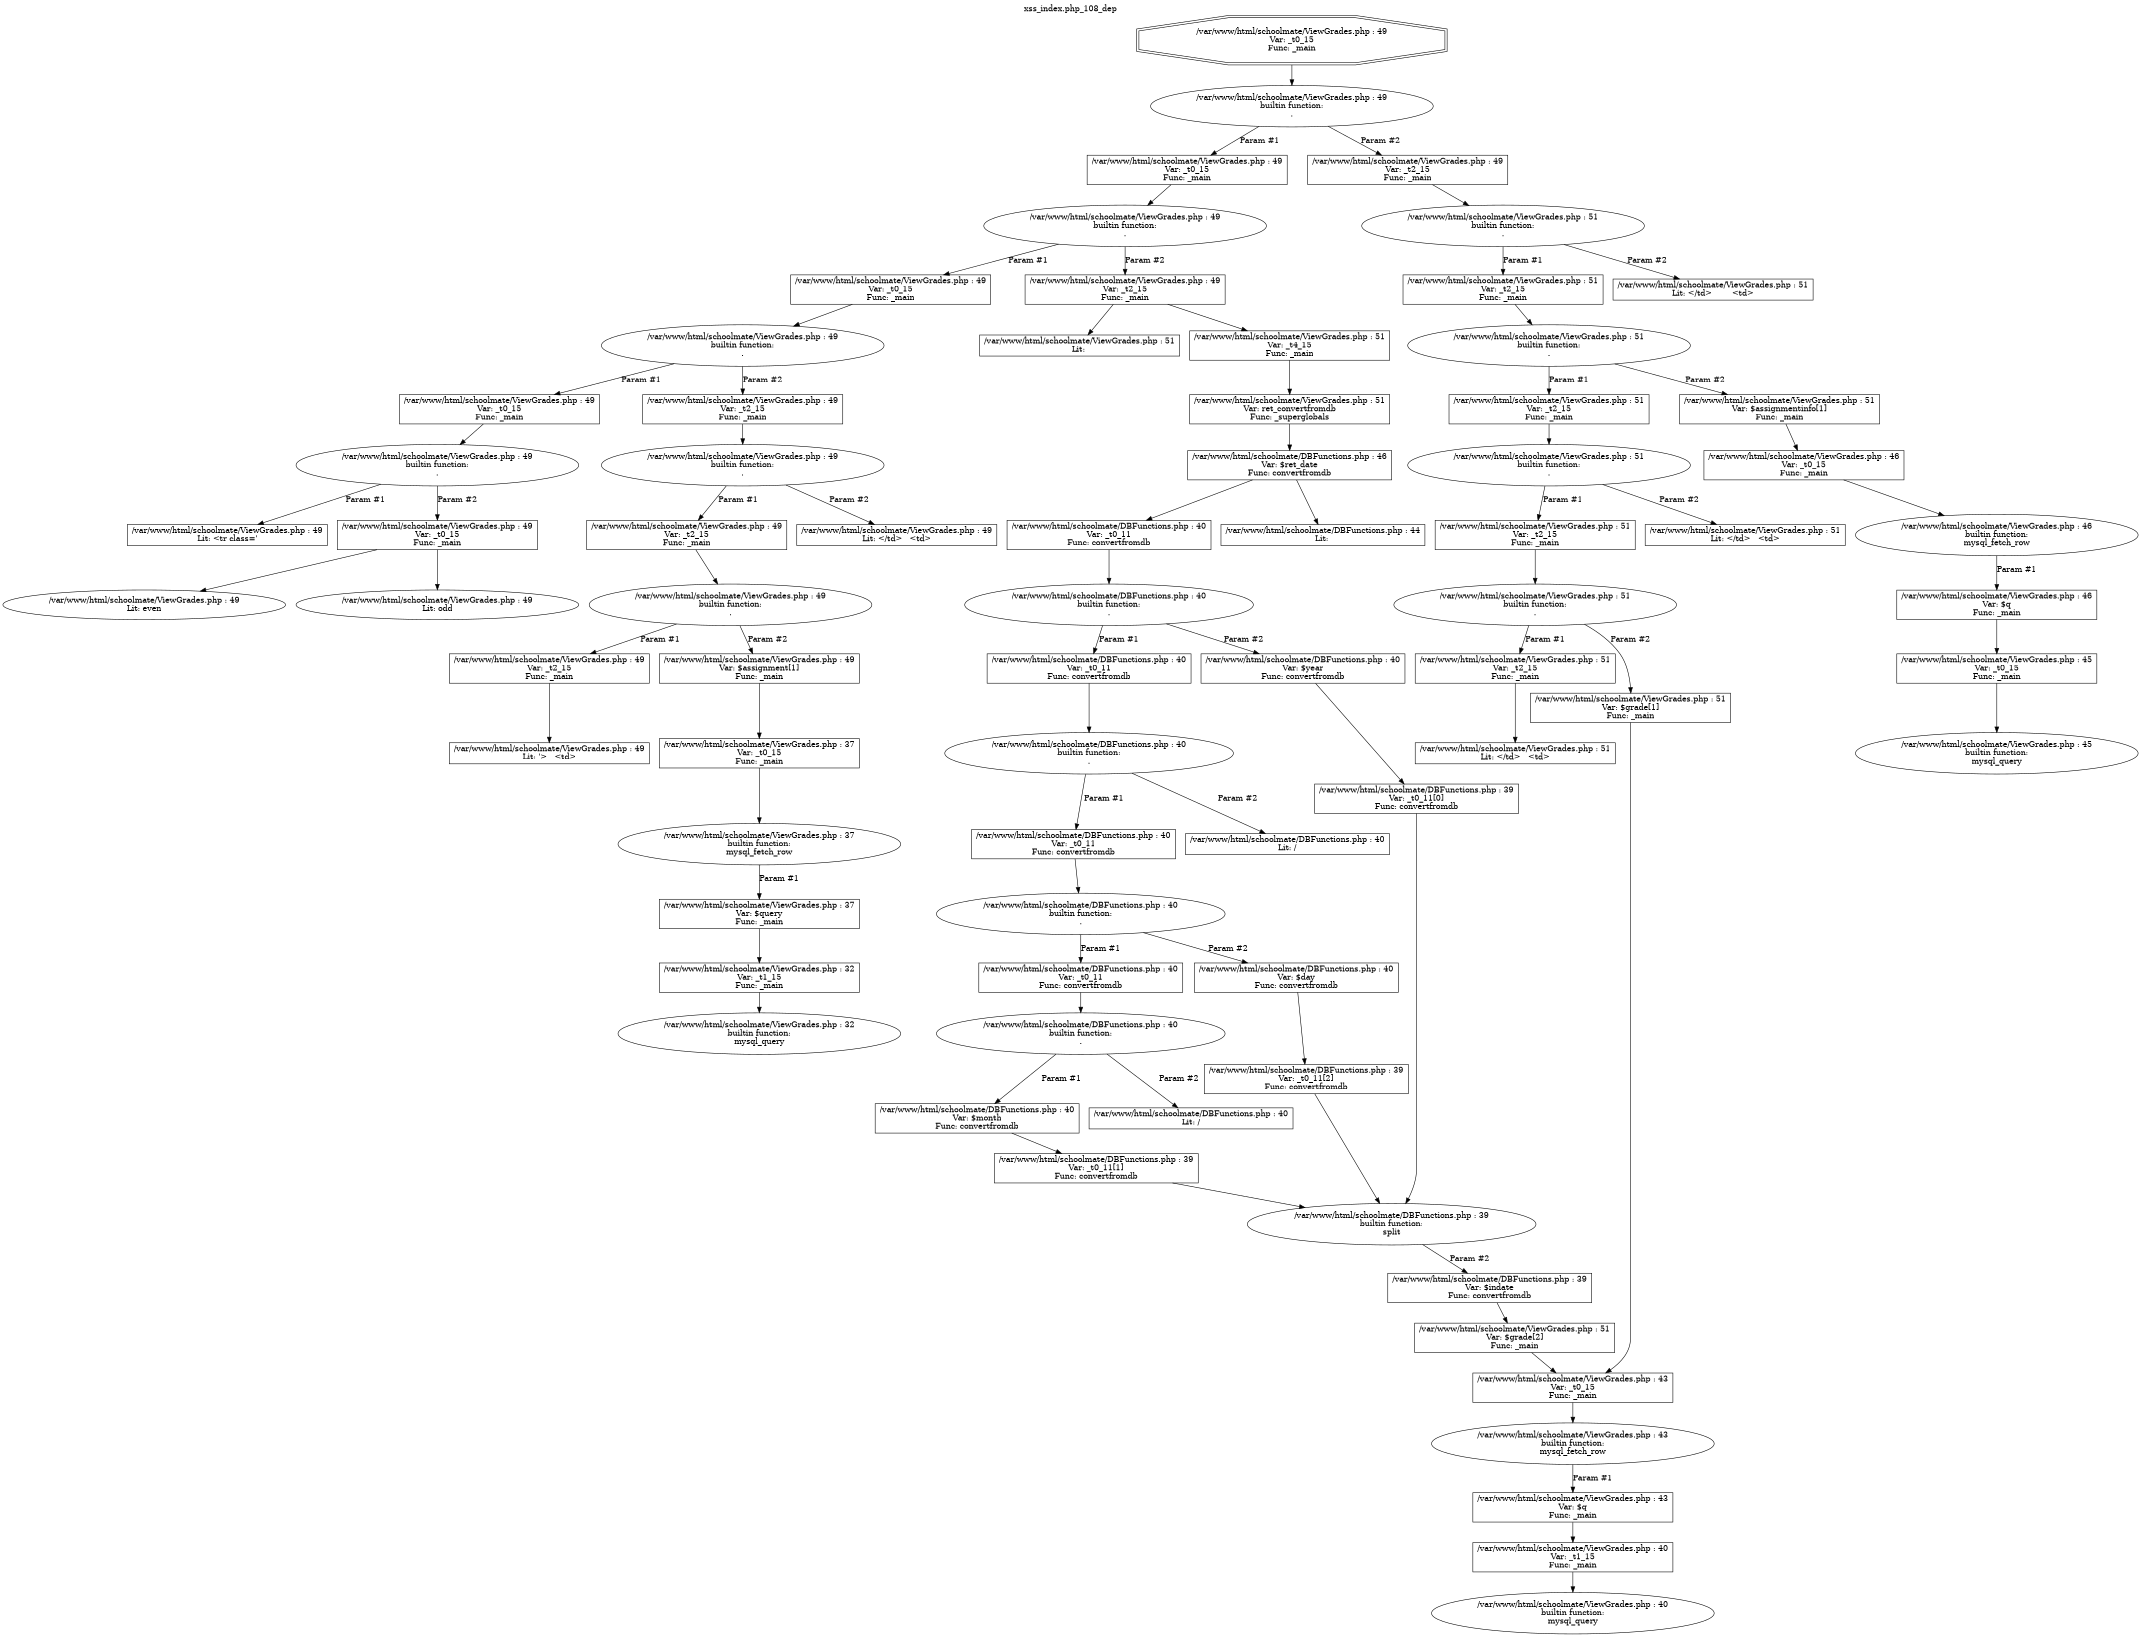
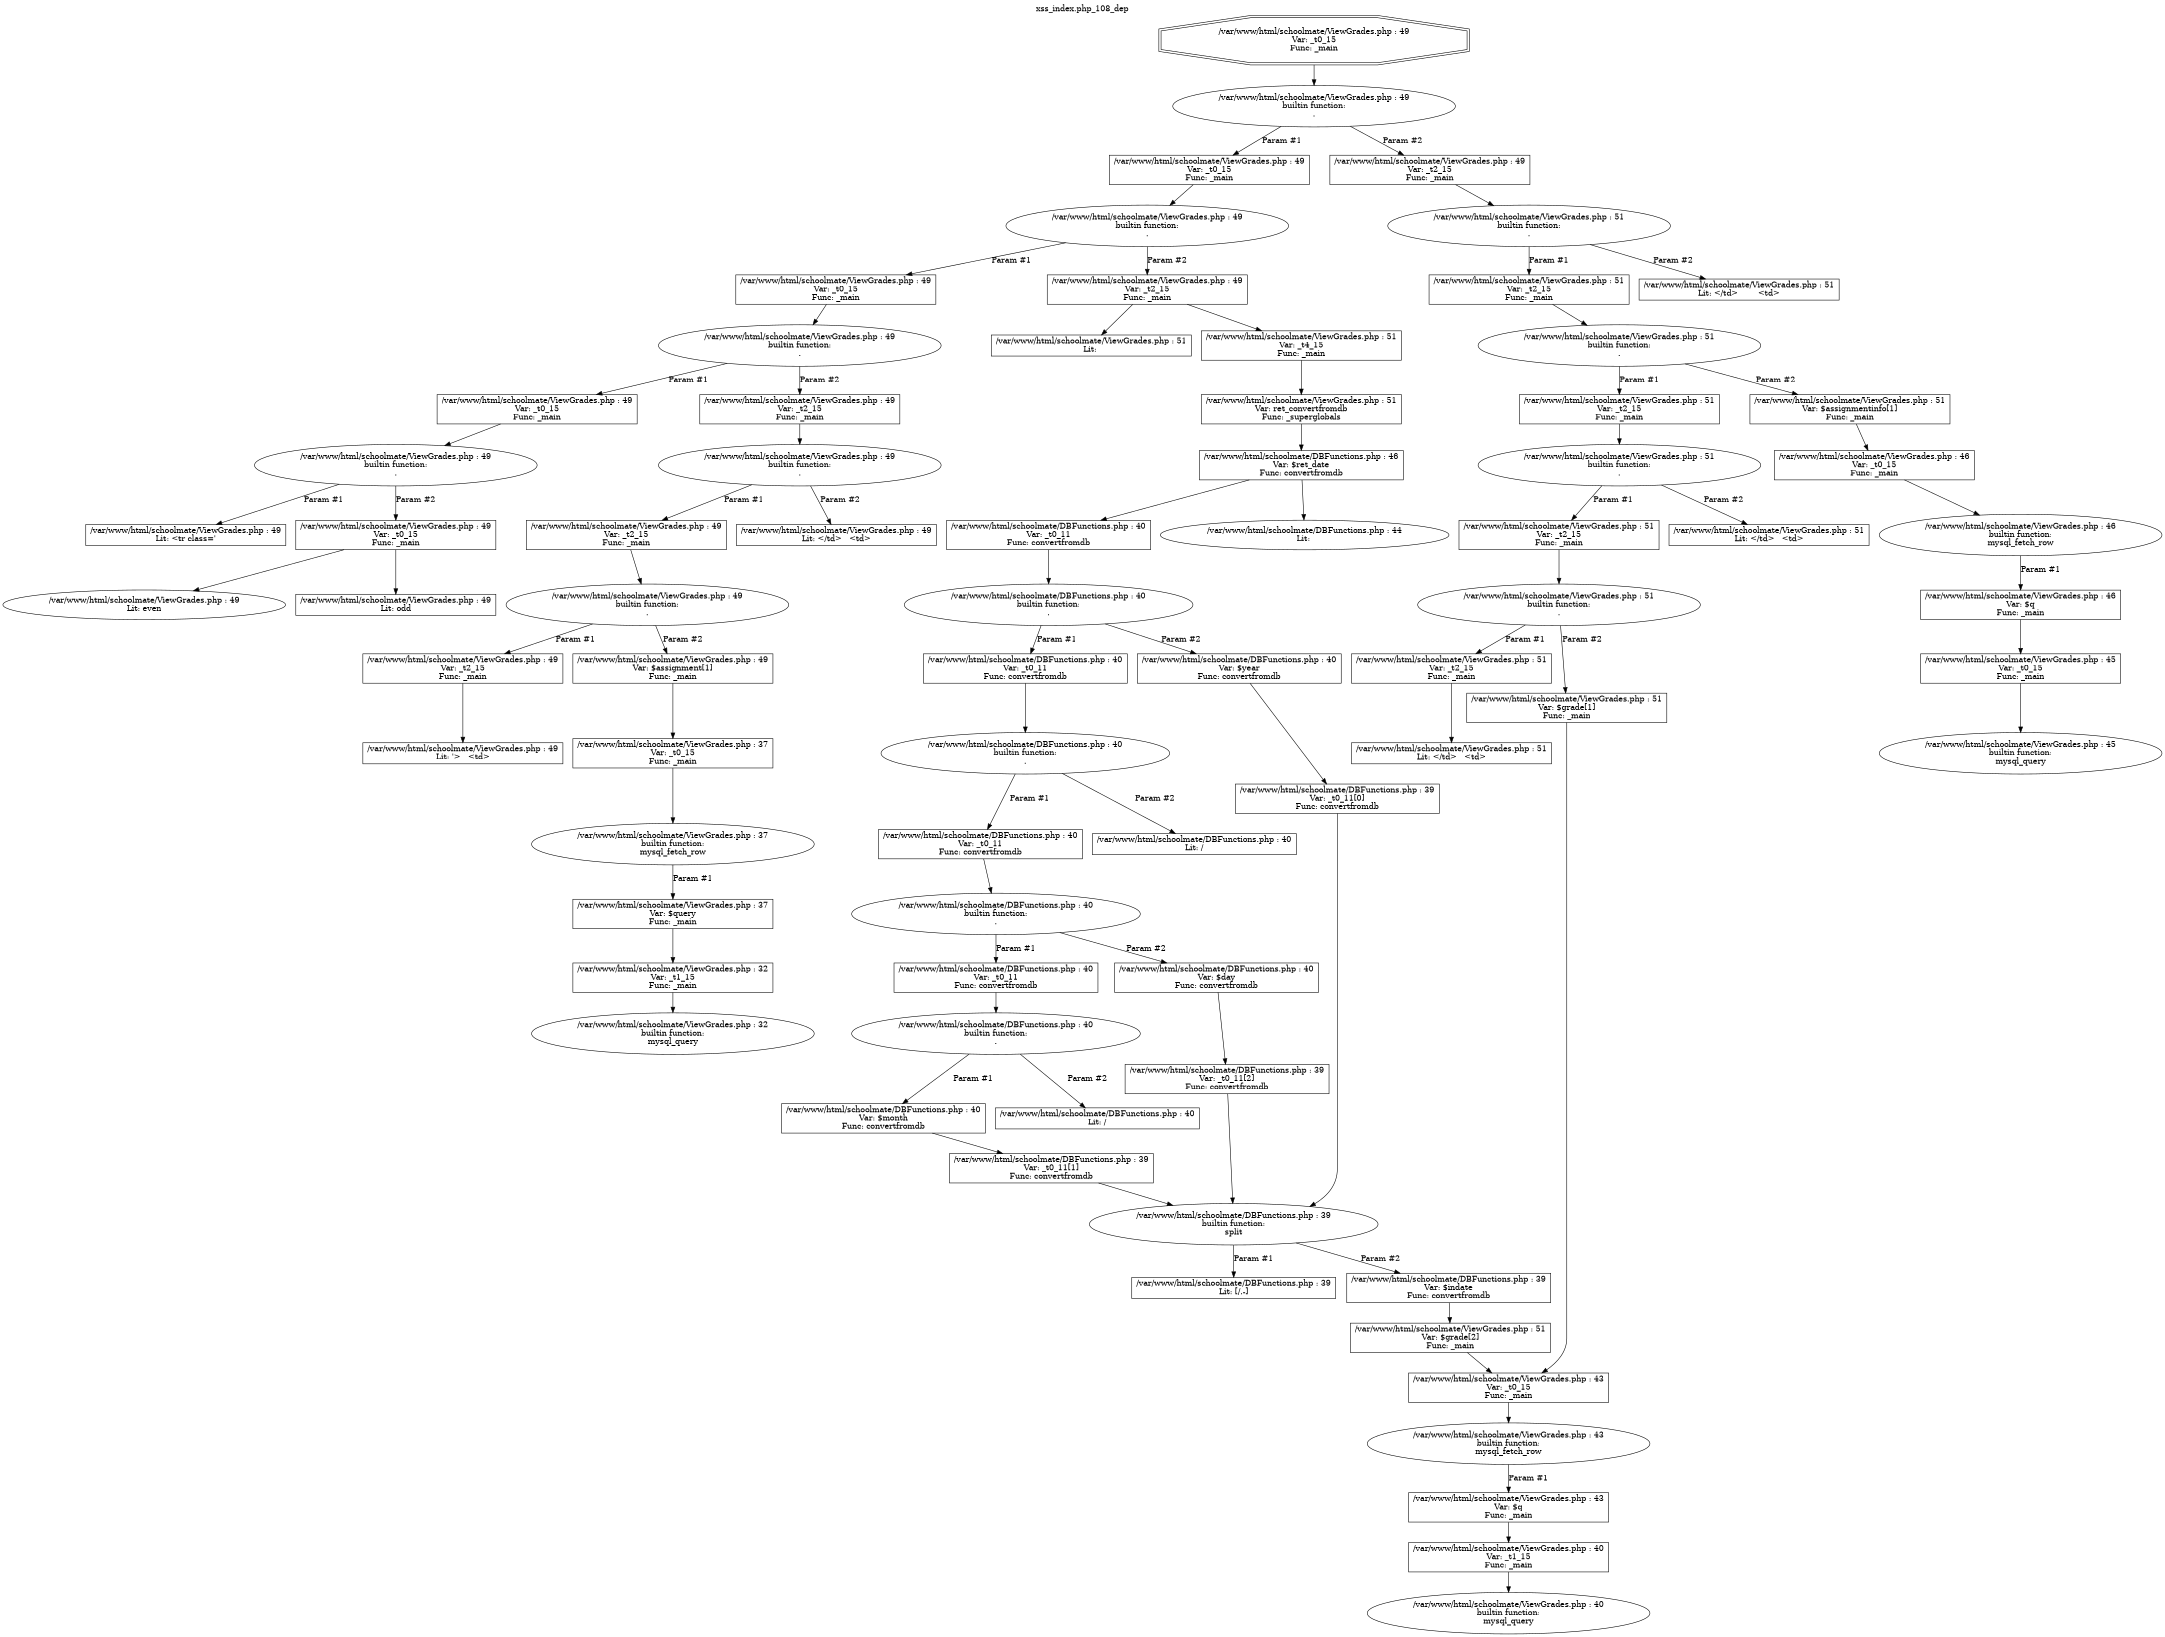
(1323, 535) -> (1305, 535)
(437, 605) -> (396, 605)
none -> (1234, 1288)
